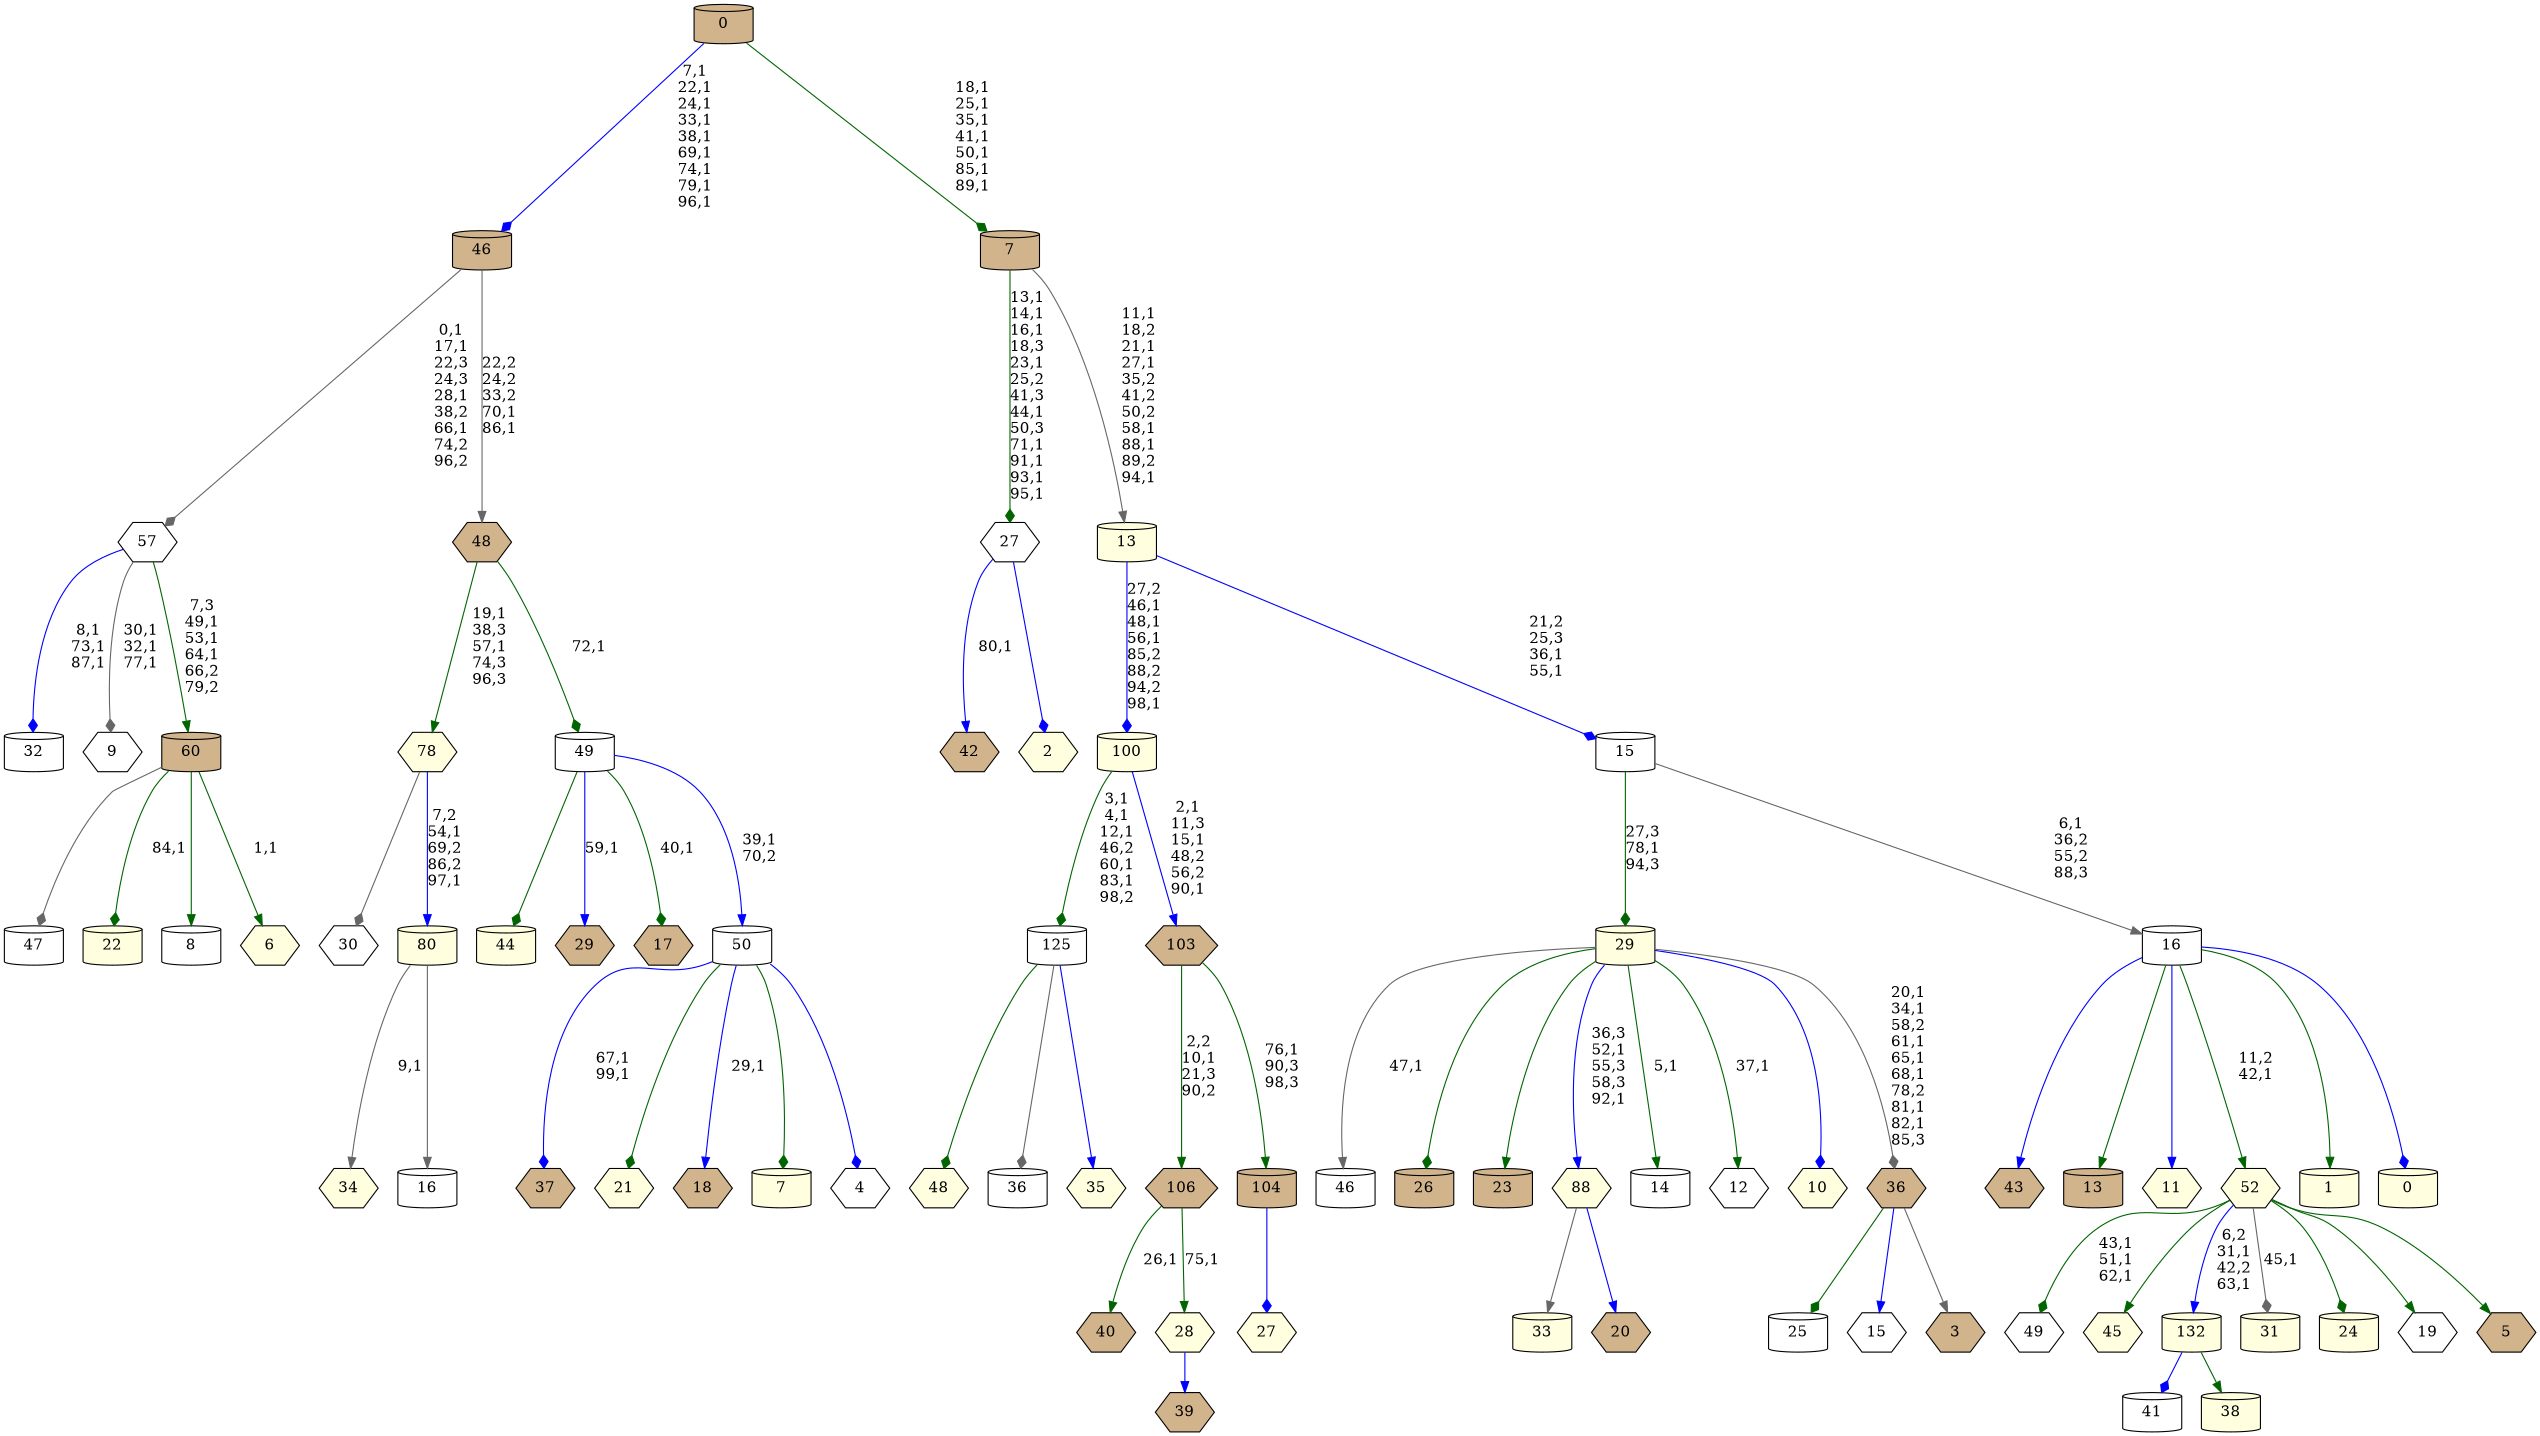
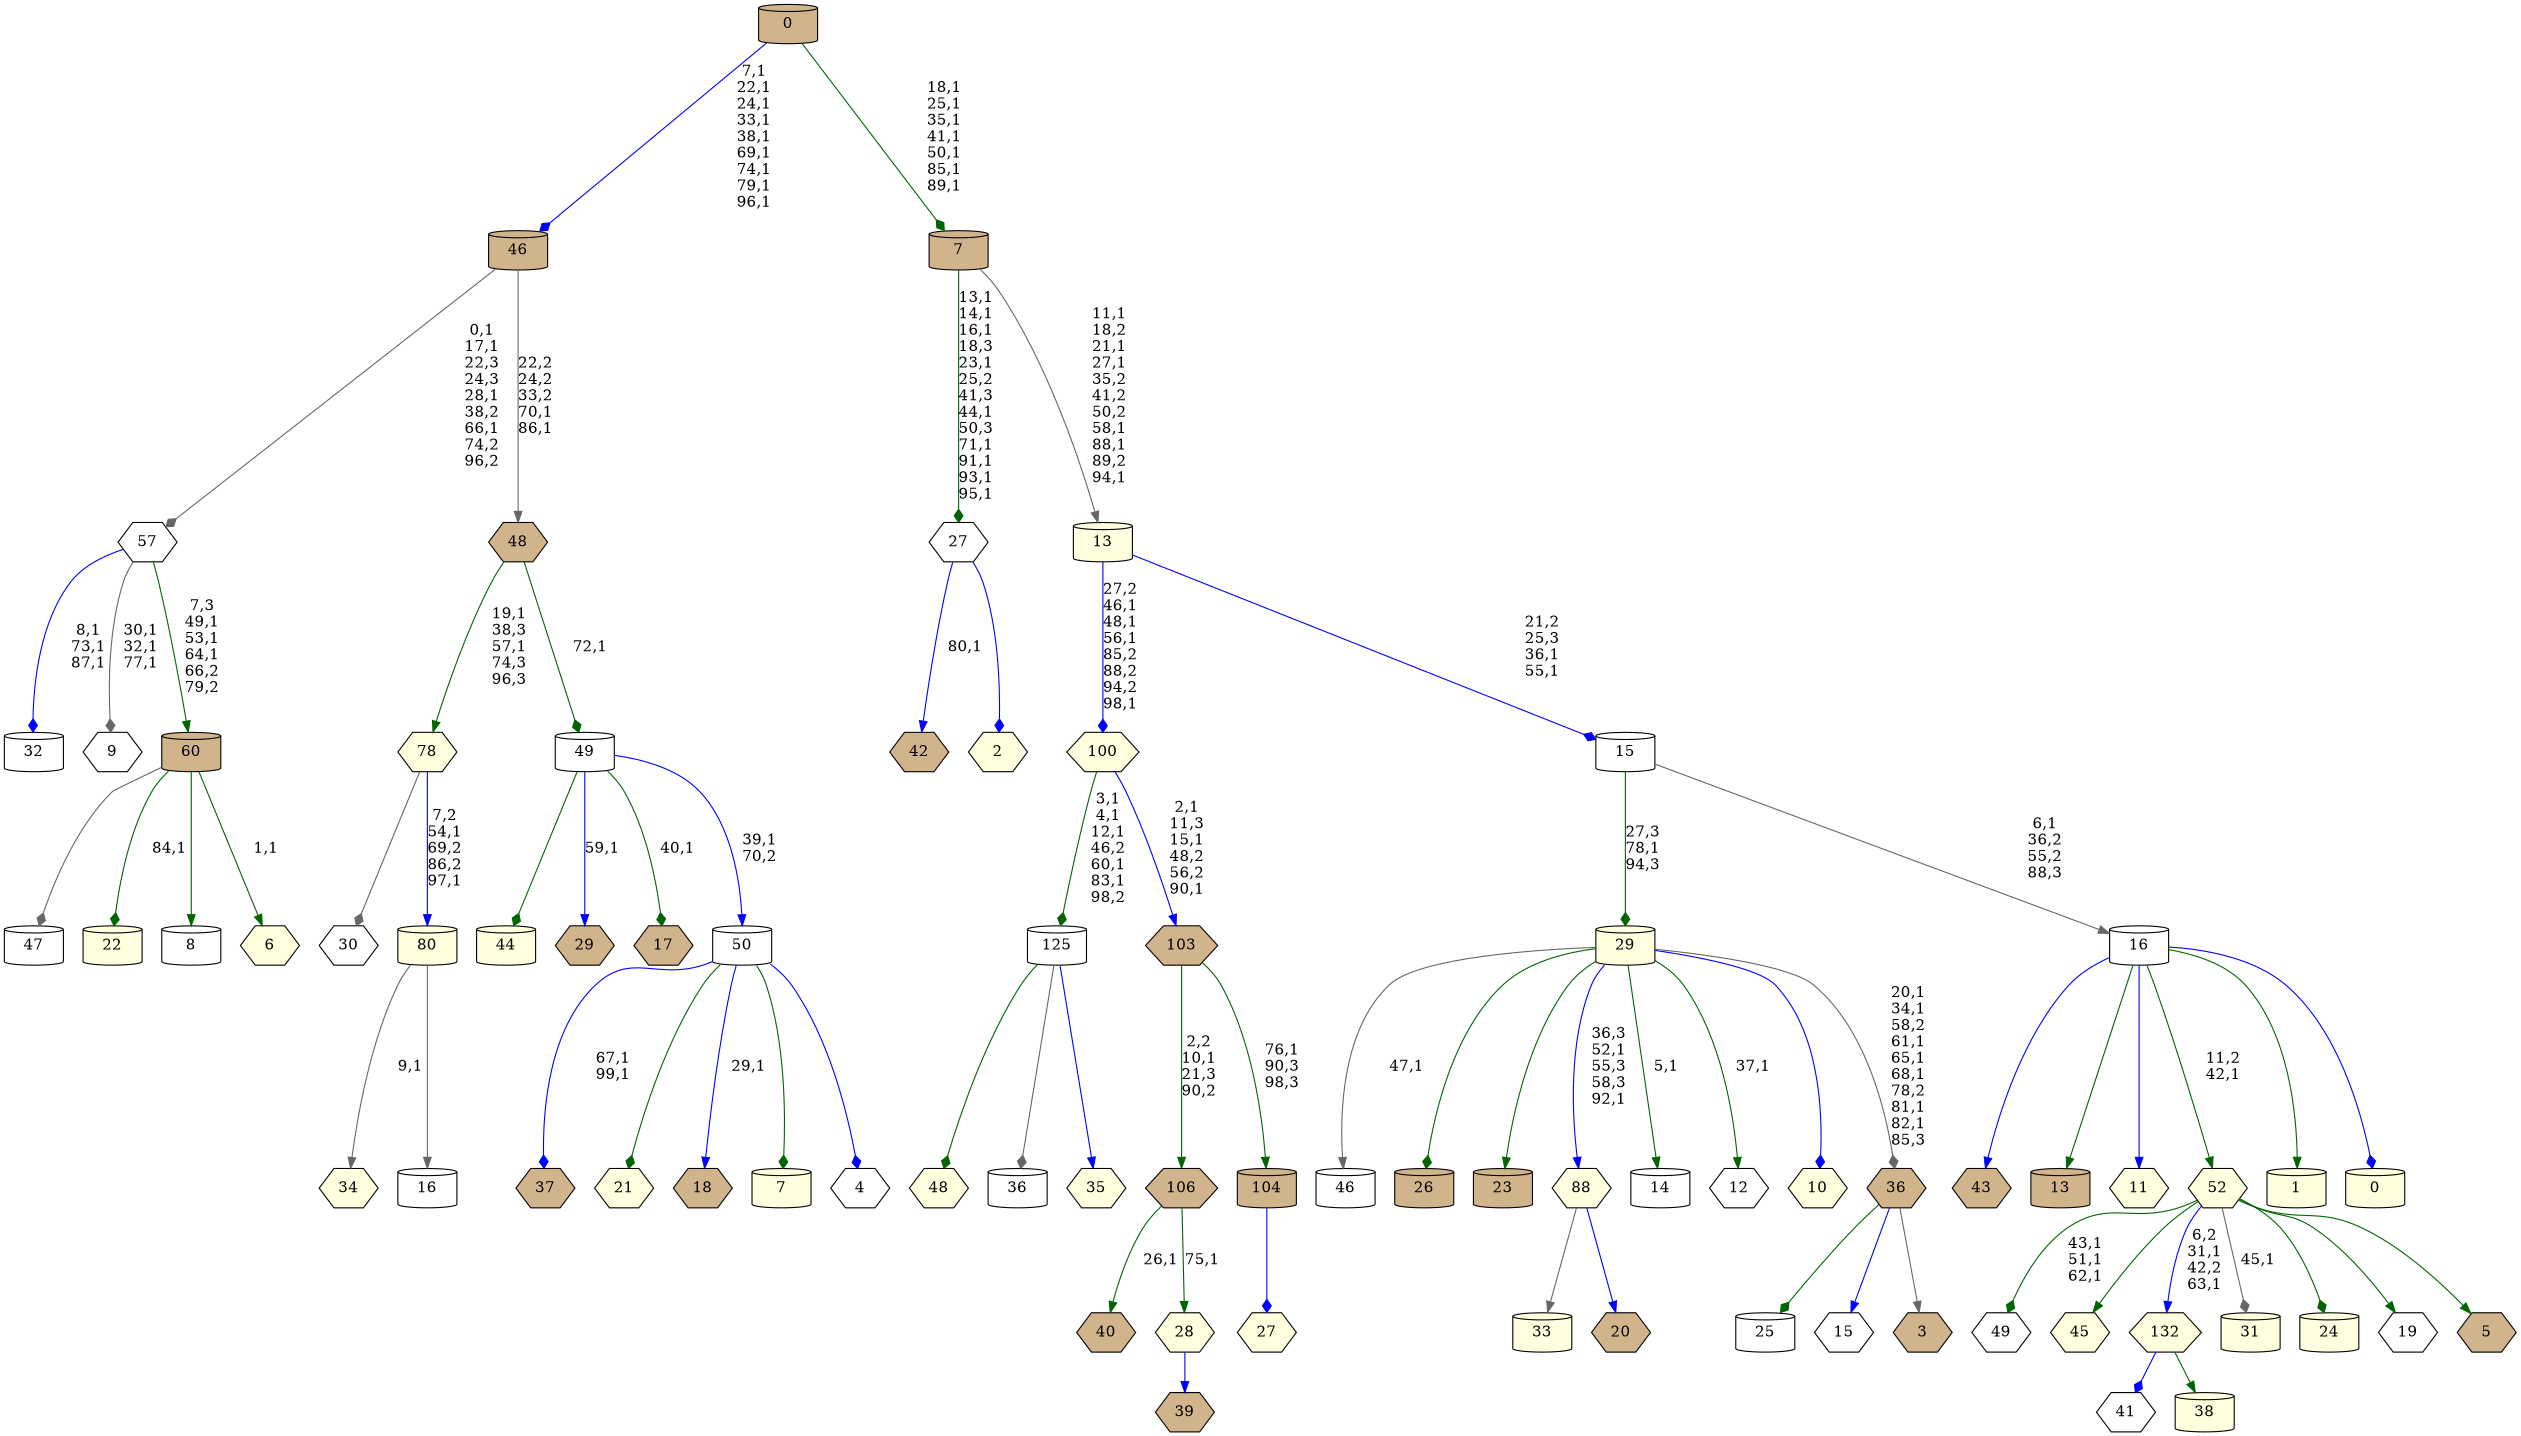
(1127, 752) -> (1103, 752)
(2192, 1332) -> (2165, 1332)
(2152, 1412) -> (2126, 1412)
